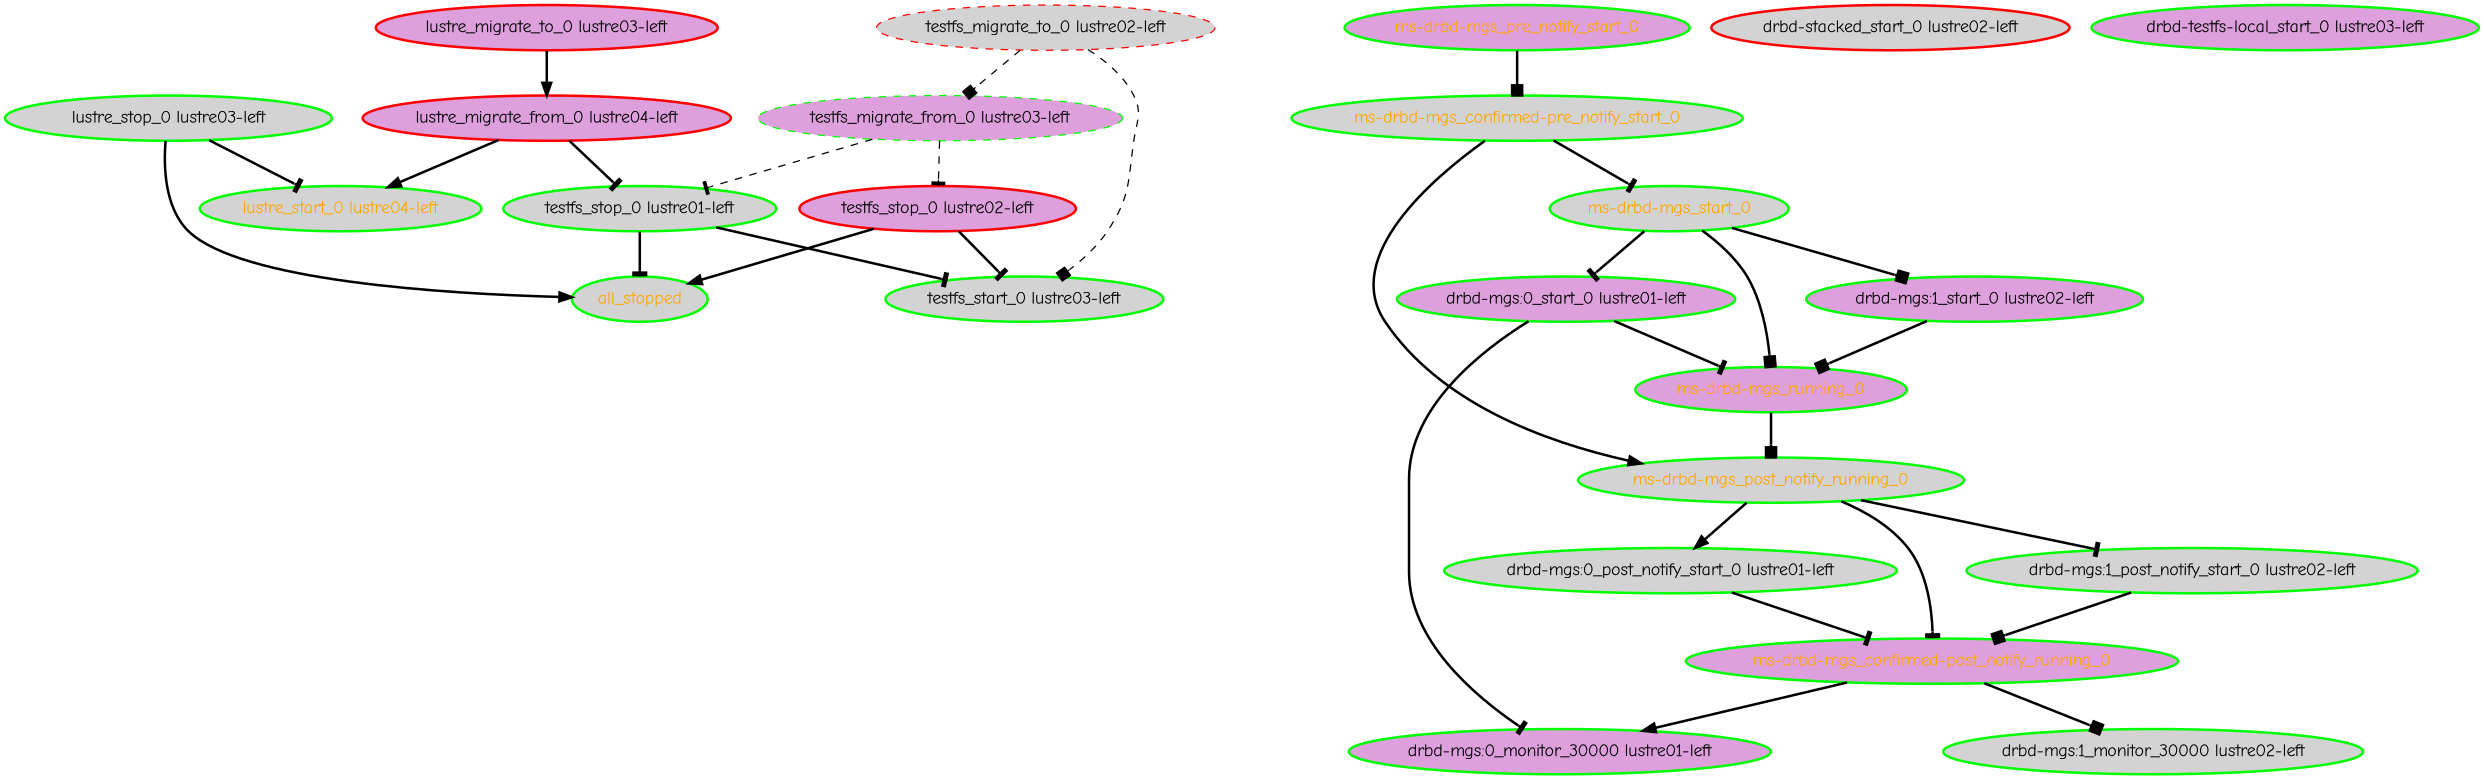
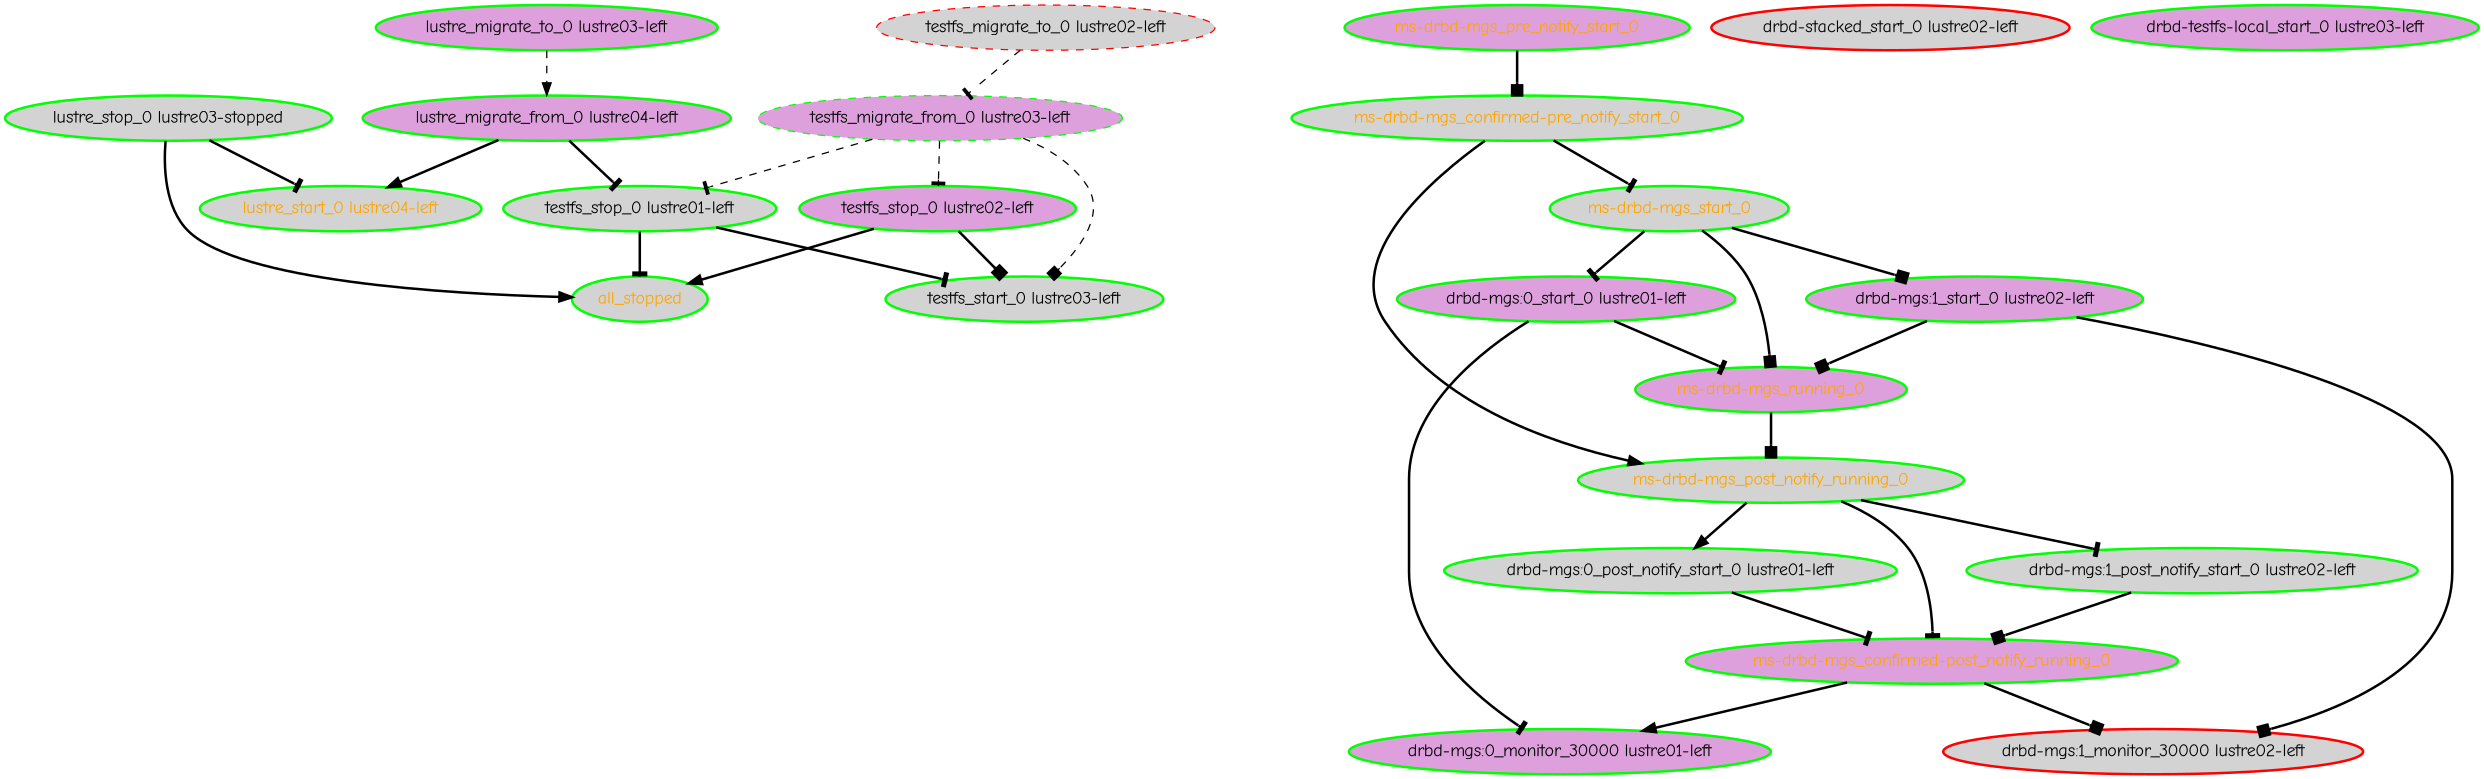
(547, 28) -> (547, 28)
(547, 67) -> (547, 67)
(998, 69) -> (998, 69)
(168, 118) -> (168, 118)
(547, 118) -> (547, 118)
(1131, 159) -> (1090, 191)
(938, 209) -> (938, 209)
(979, 251) -> (979, 251)
none -> (2437, 446)
(2153, 752) -> (2153, 752)
